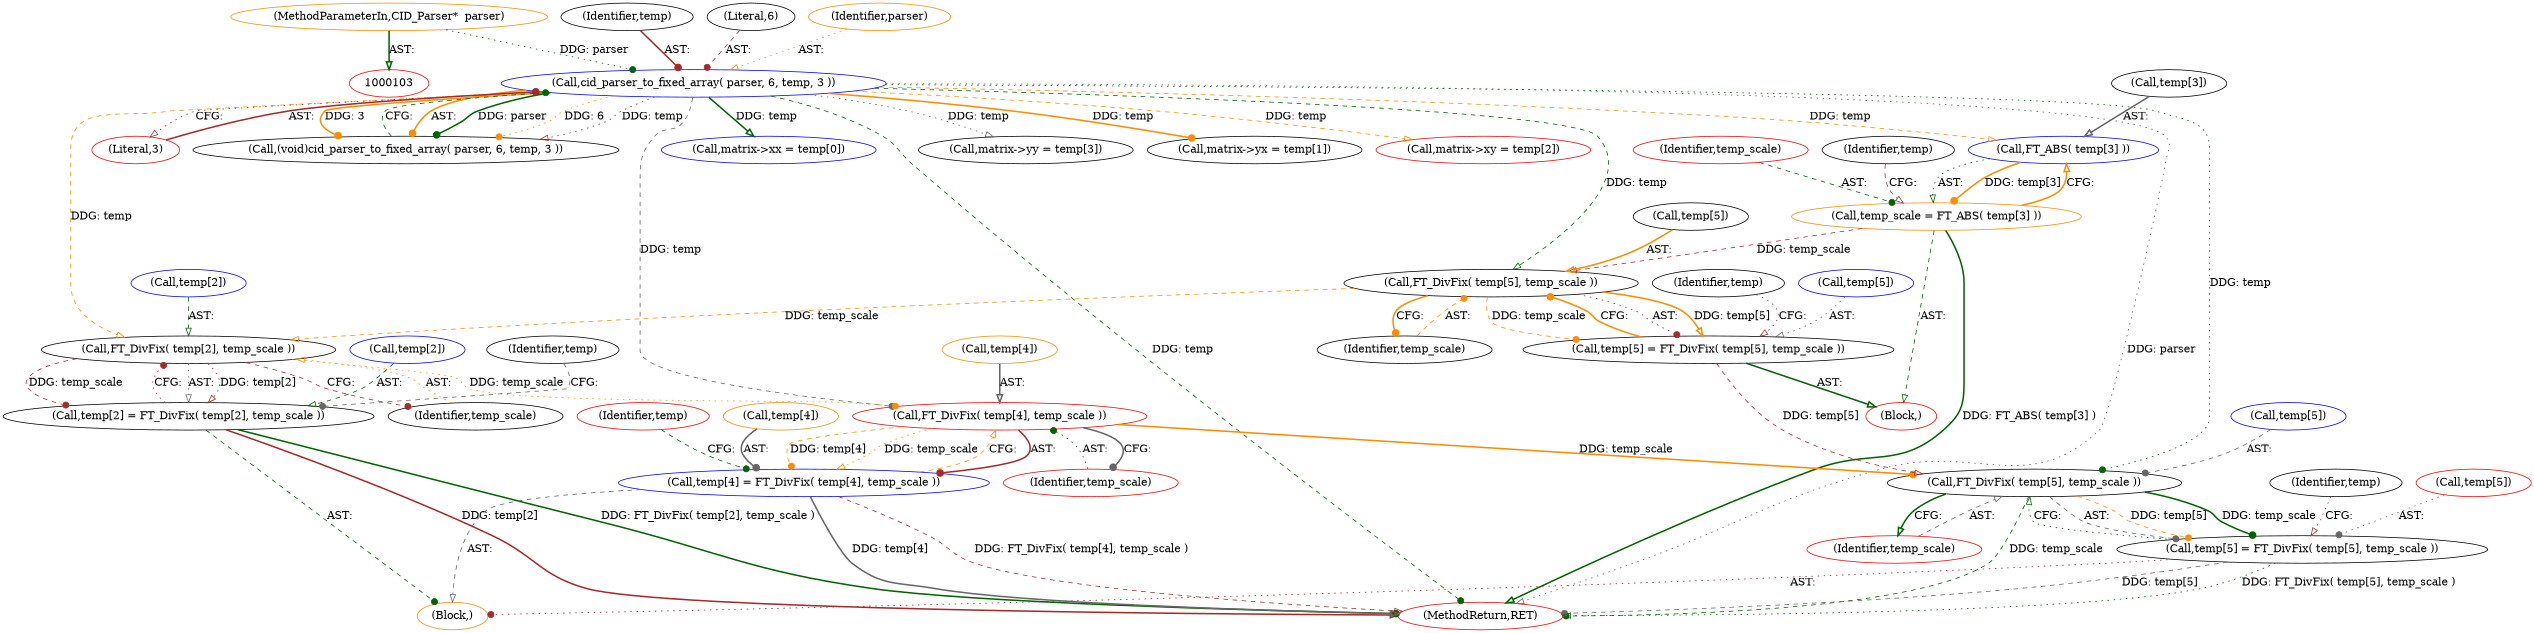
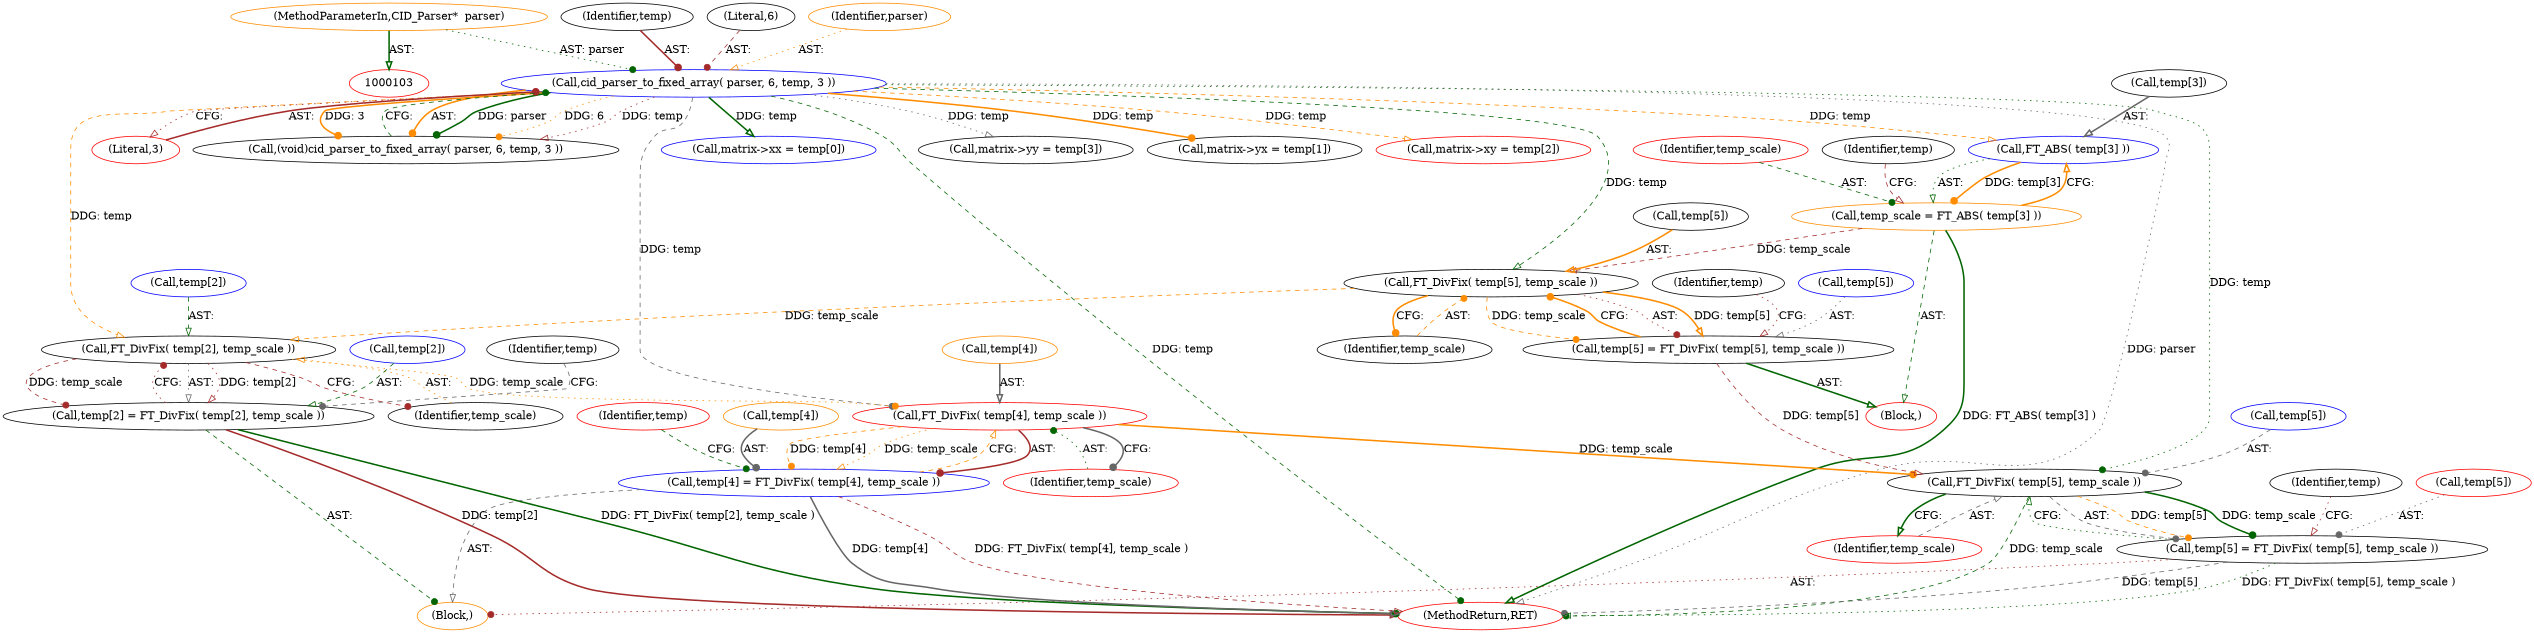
(594, 50) -> (592, 50)
